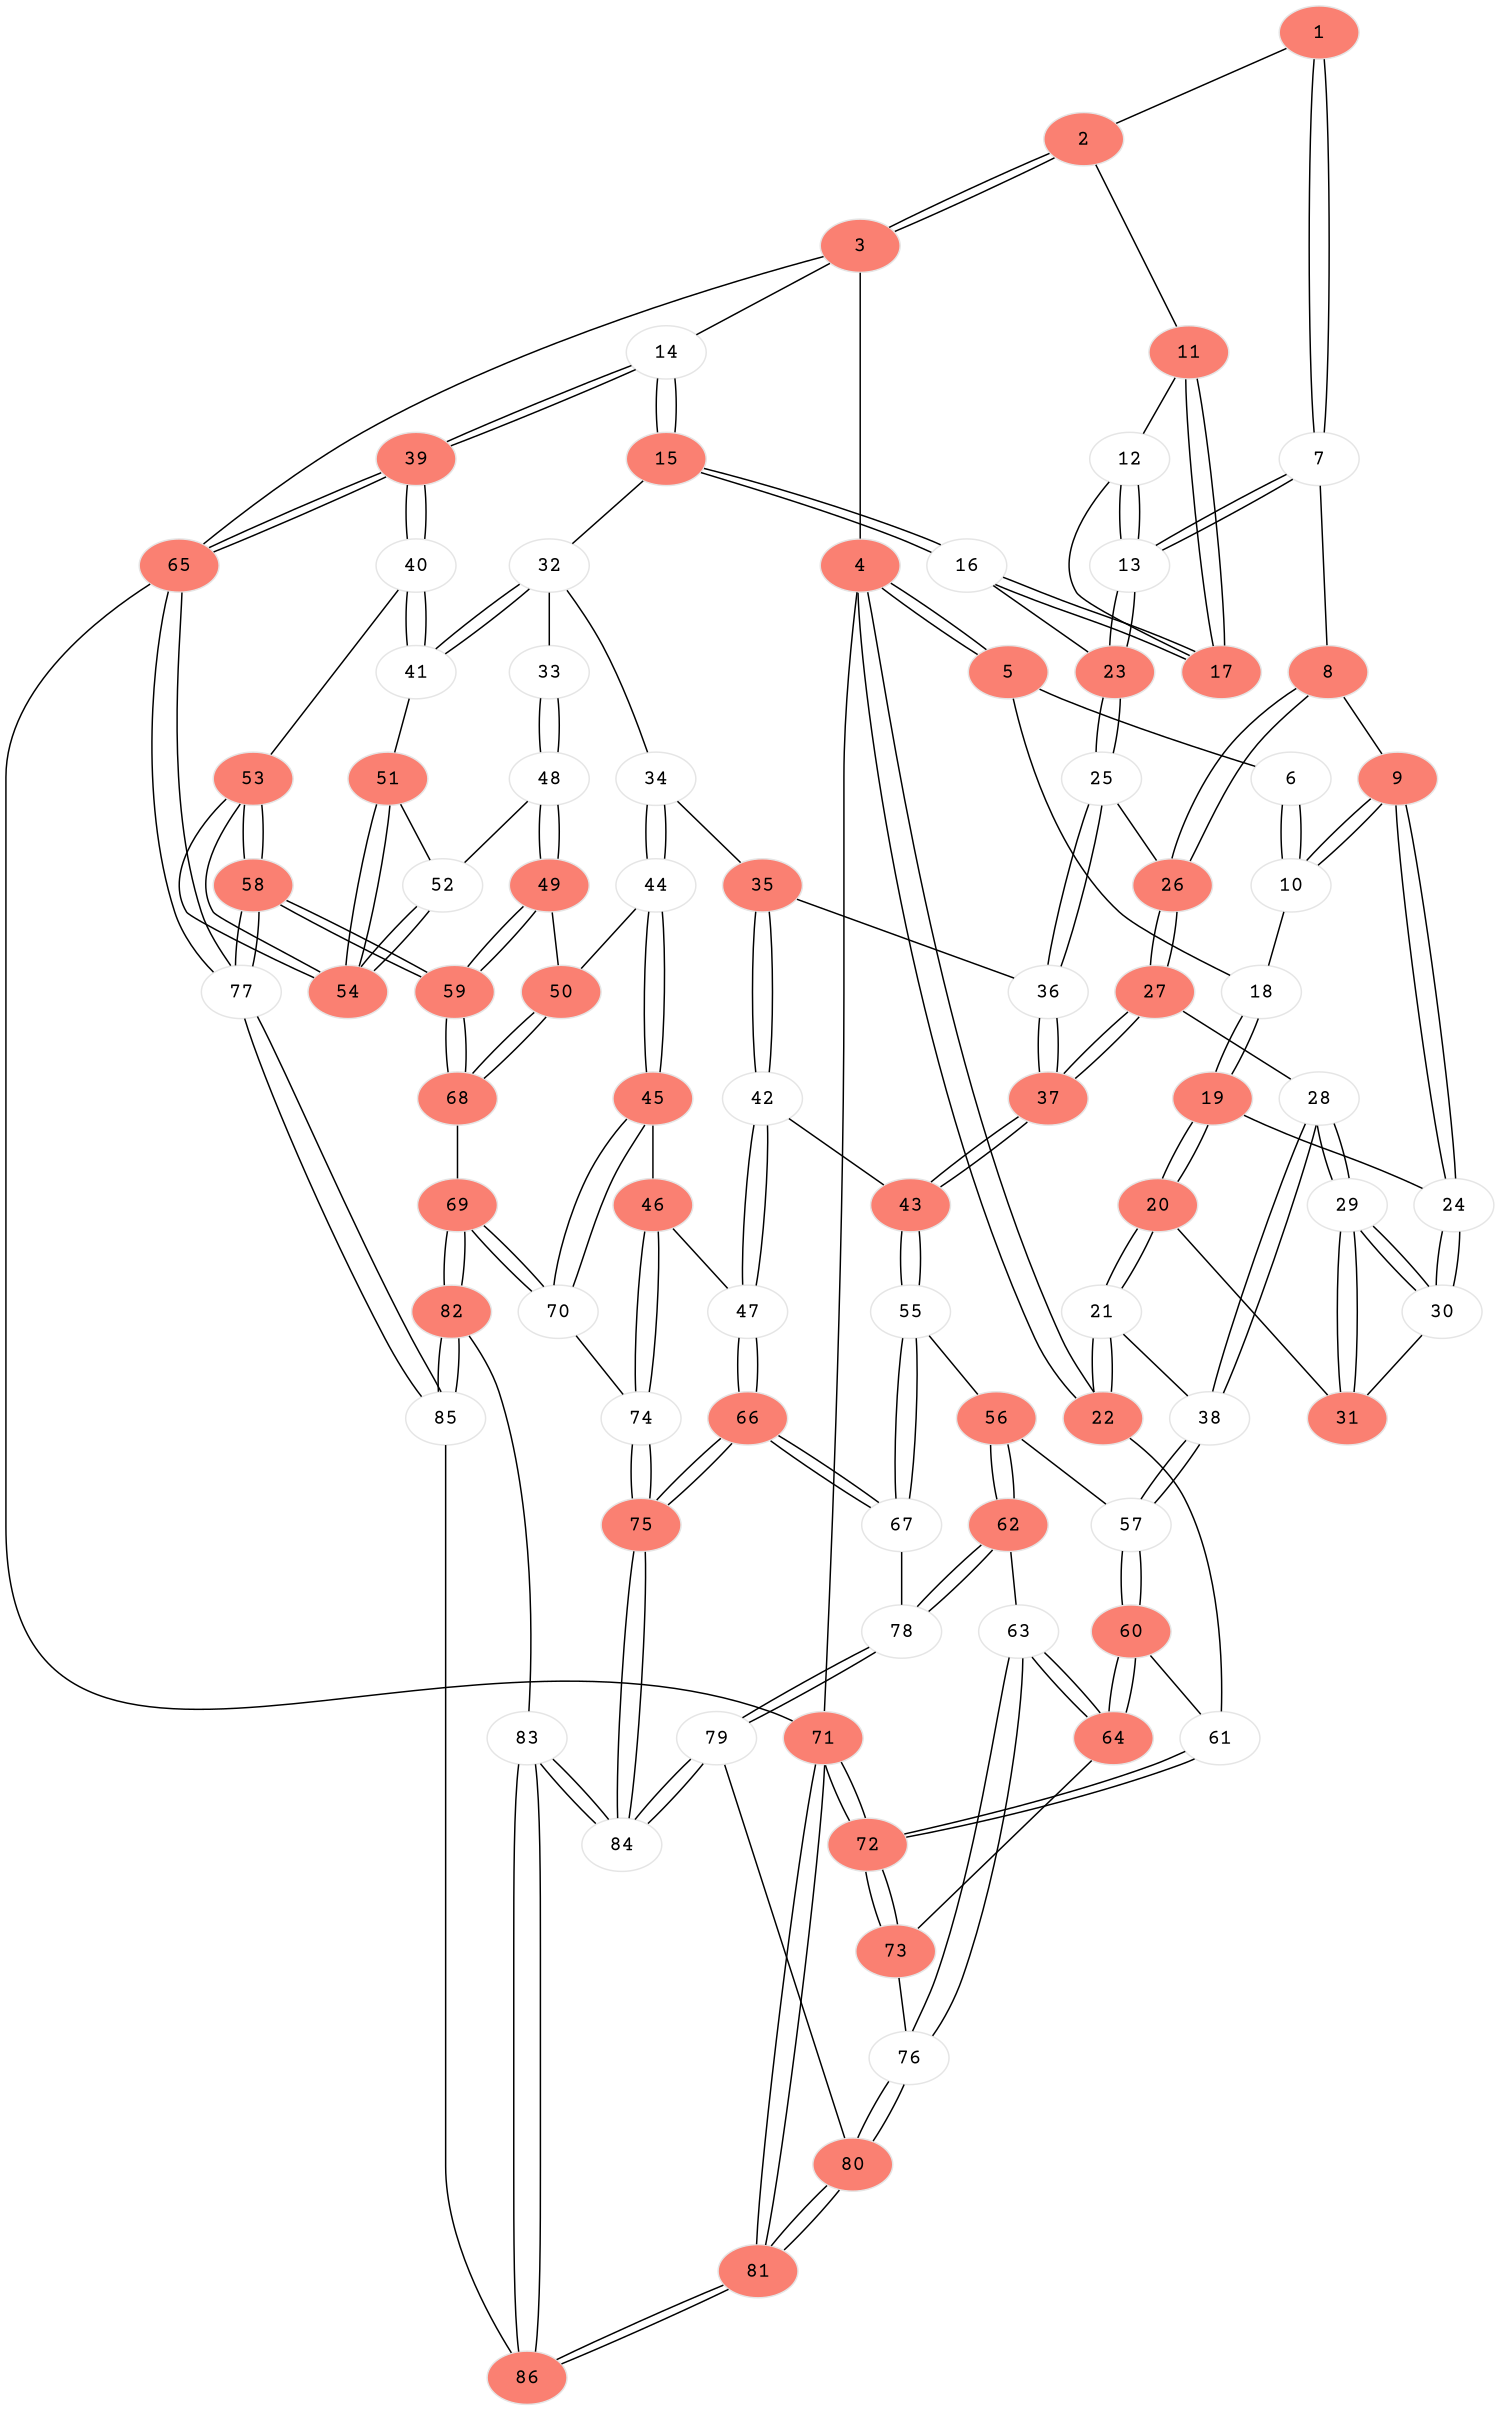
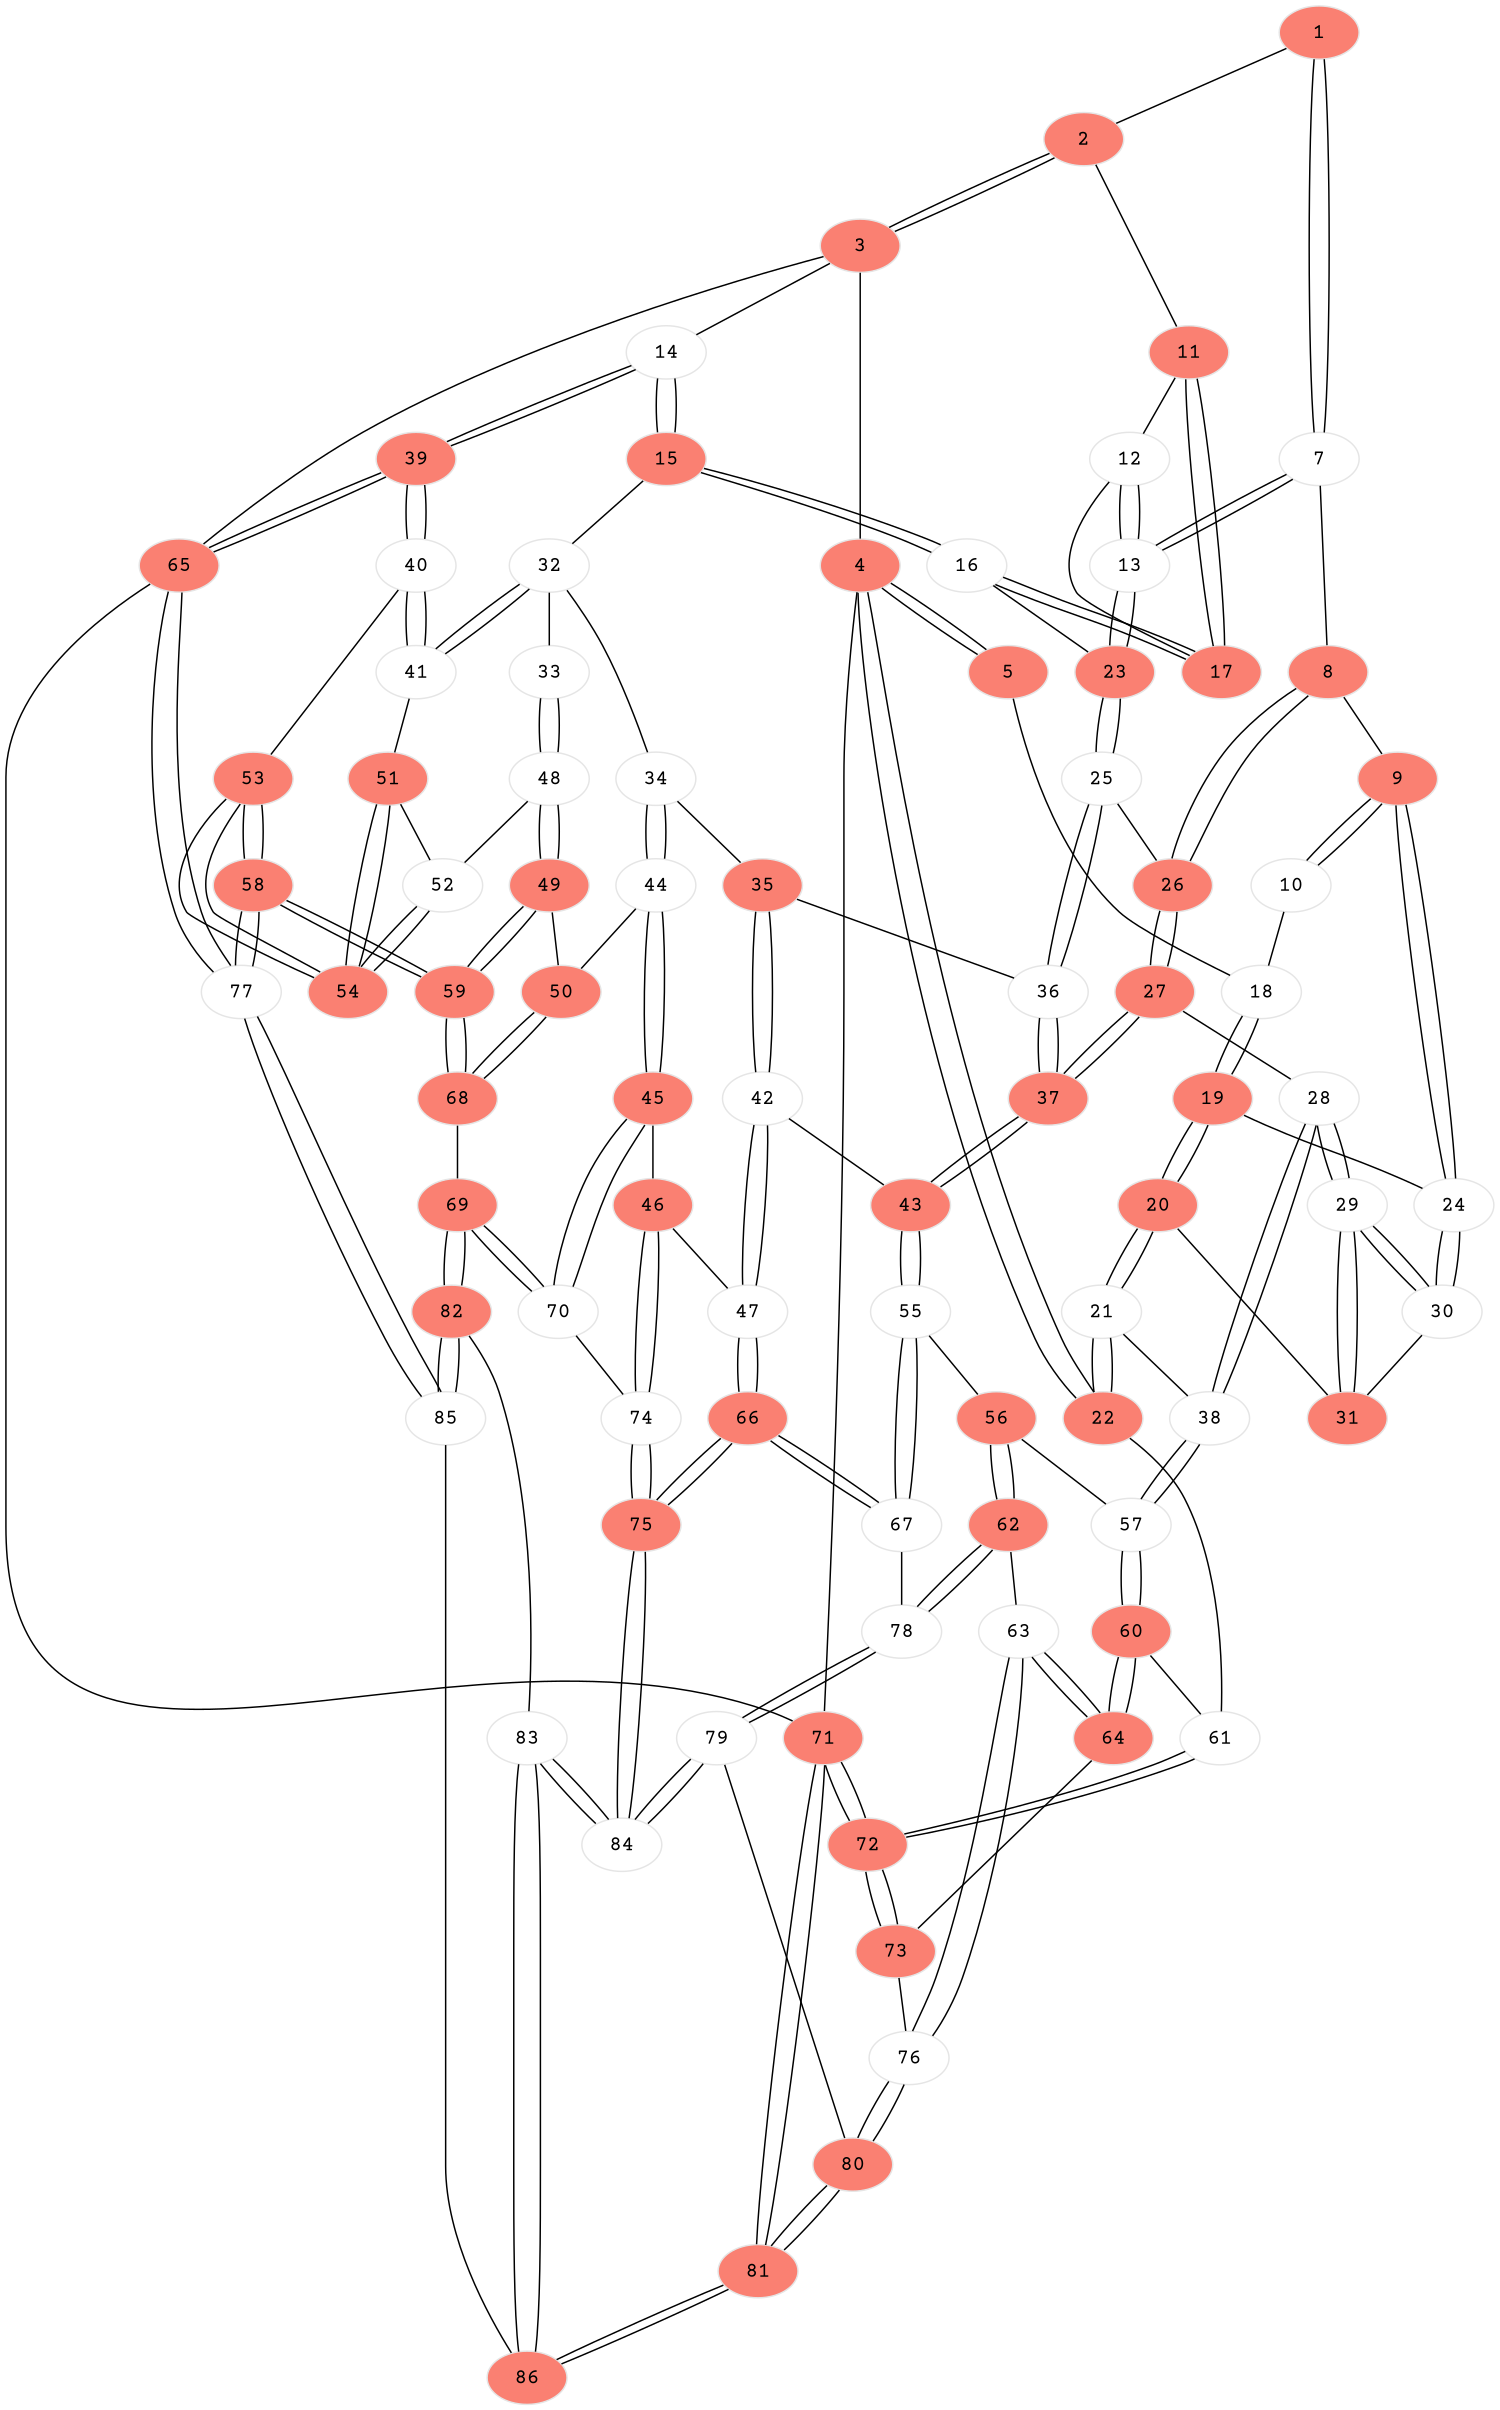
(1291, 779) -> none
